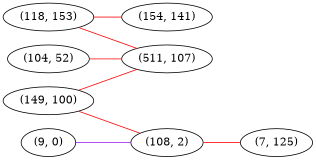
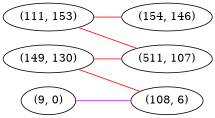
(48, 17) -> (48, 17)
(167, 17) -> (167, 17)
(48, 59) -> none
(48, 101) -> (48, 59)
(167, 143) -> (167, 101)
(277, 143) -> none
